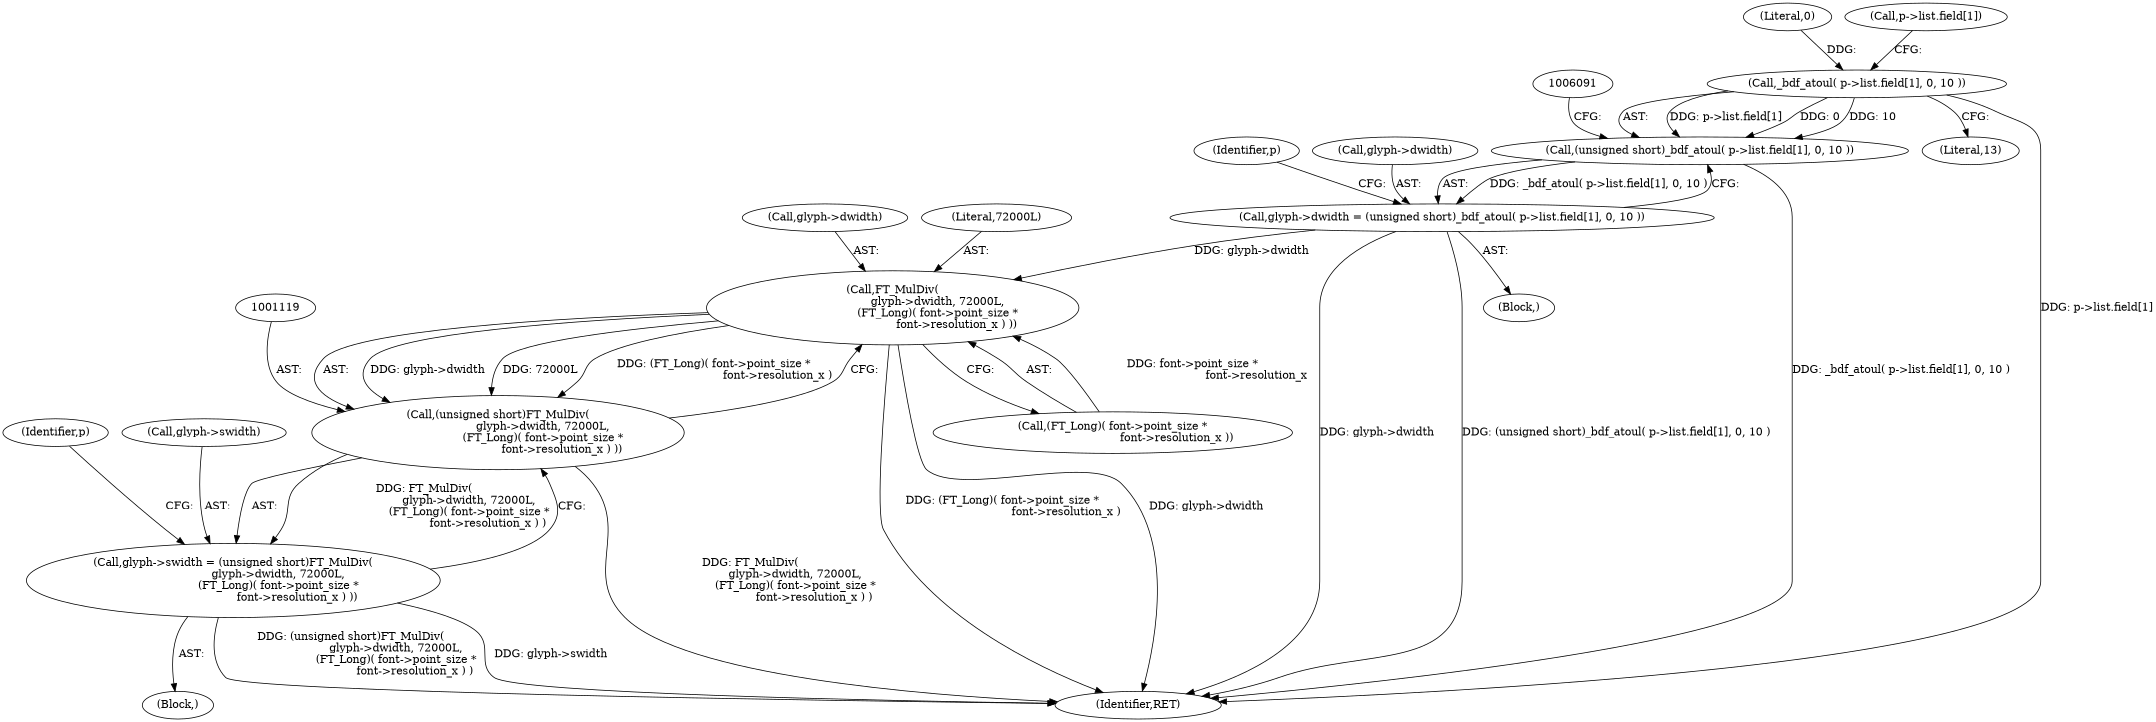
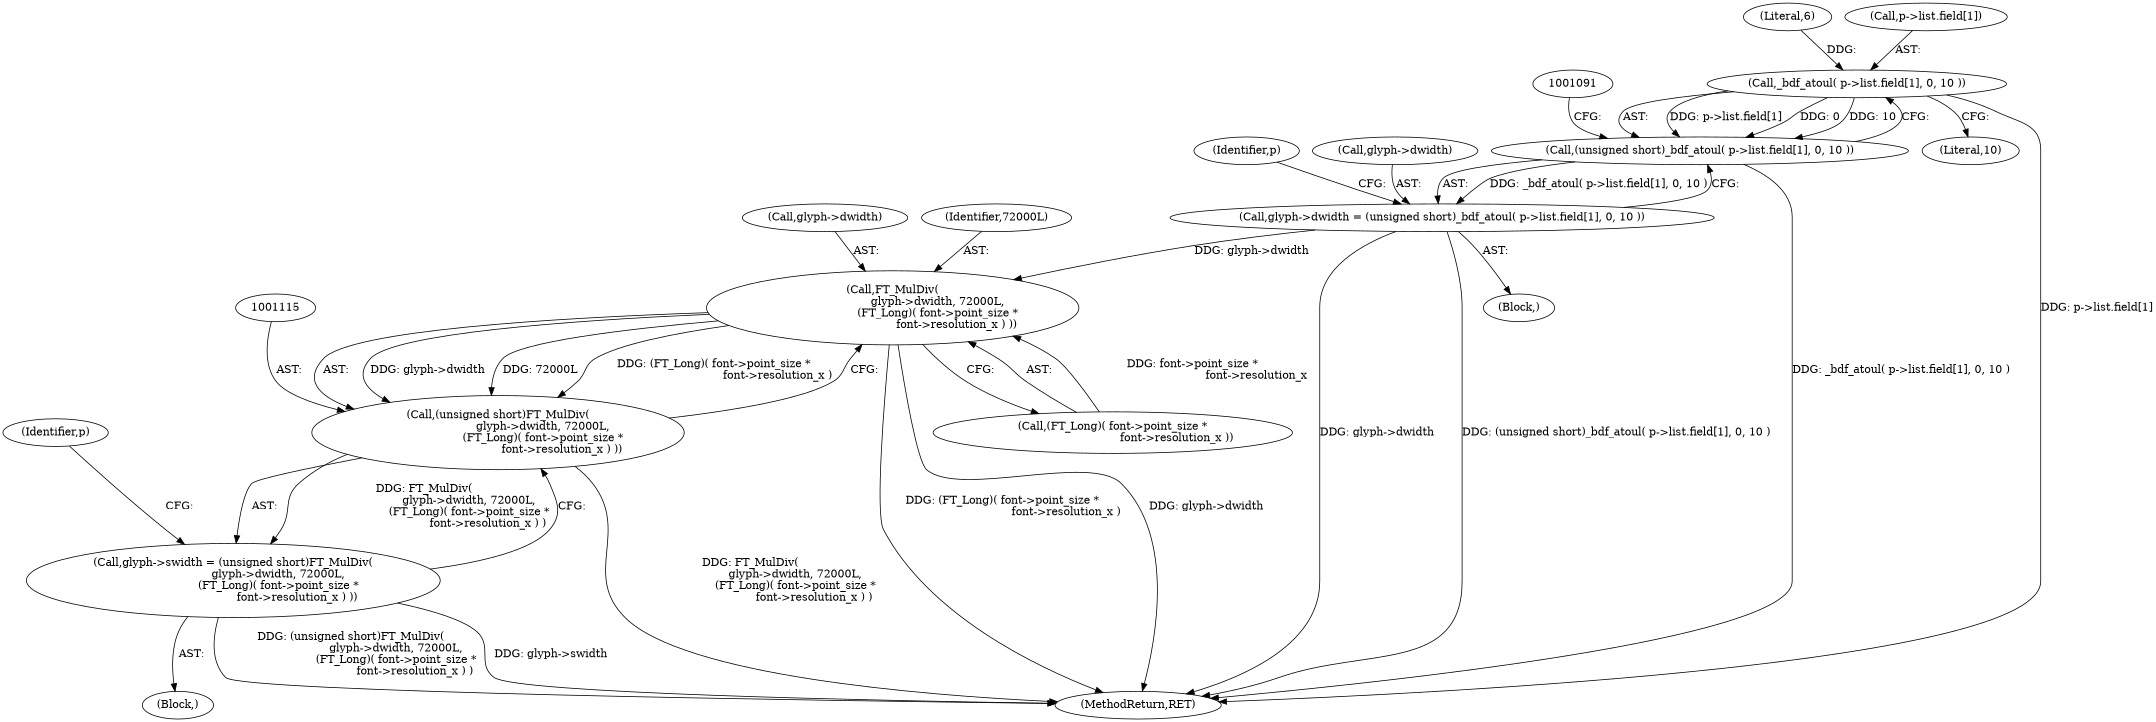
(1788, 17) -> (1788, 17)
(1910, 50) -> (1910, 50)
(1573, 84) -> (1573, 84)
none -> (1890, 130)
(1971, 151) -> (1971, 151)
(997, 218) -> (997, 218)
(276, 308) -> (276, 308)
(204, 433) -> none
(1138, 705) -> (1138, 705)
